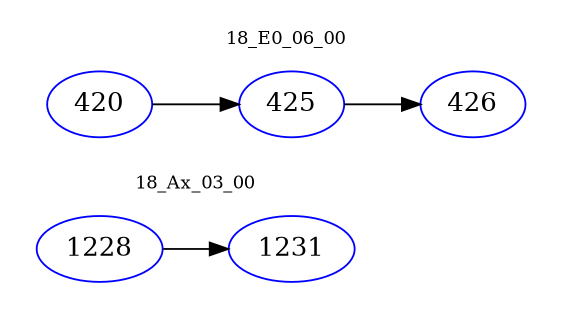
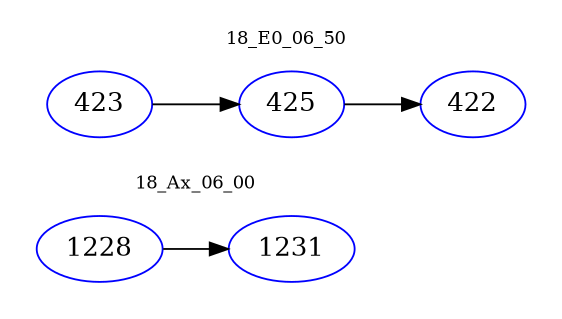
(286, 39) -> (286, 39)
(100, 104) -> (100, 104)
(473, 104) -> (473, 104)
(196, 184) -> (196, 184)
